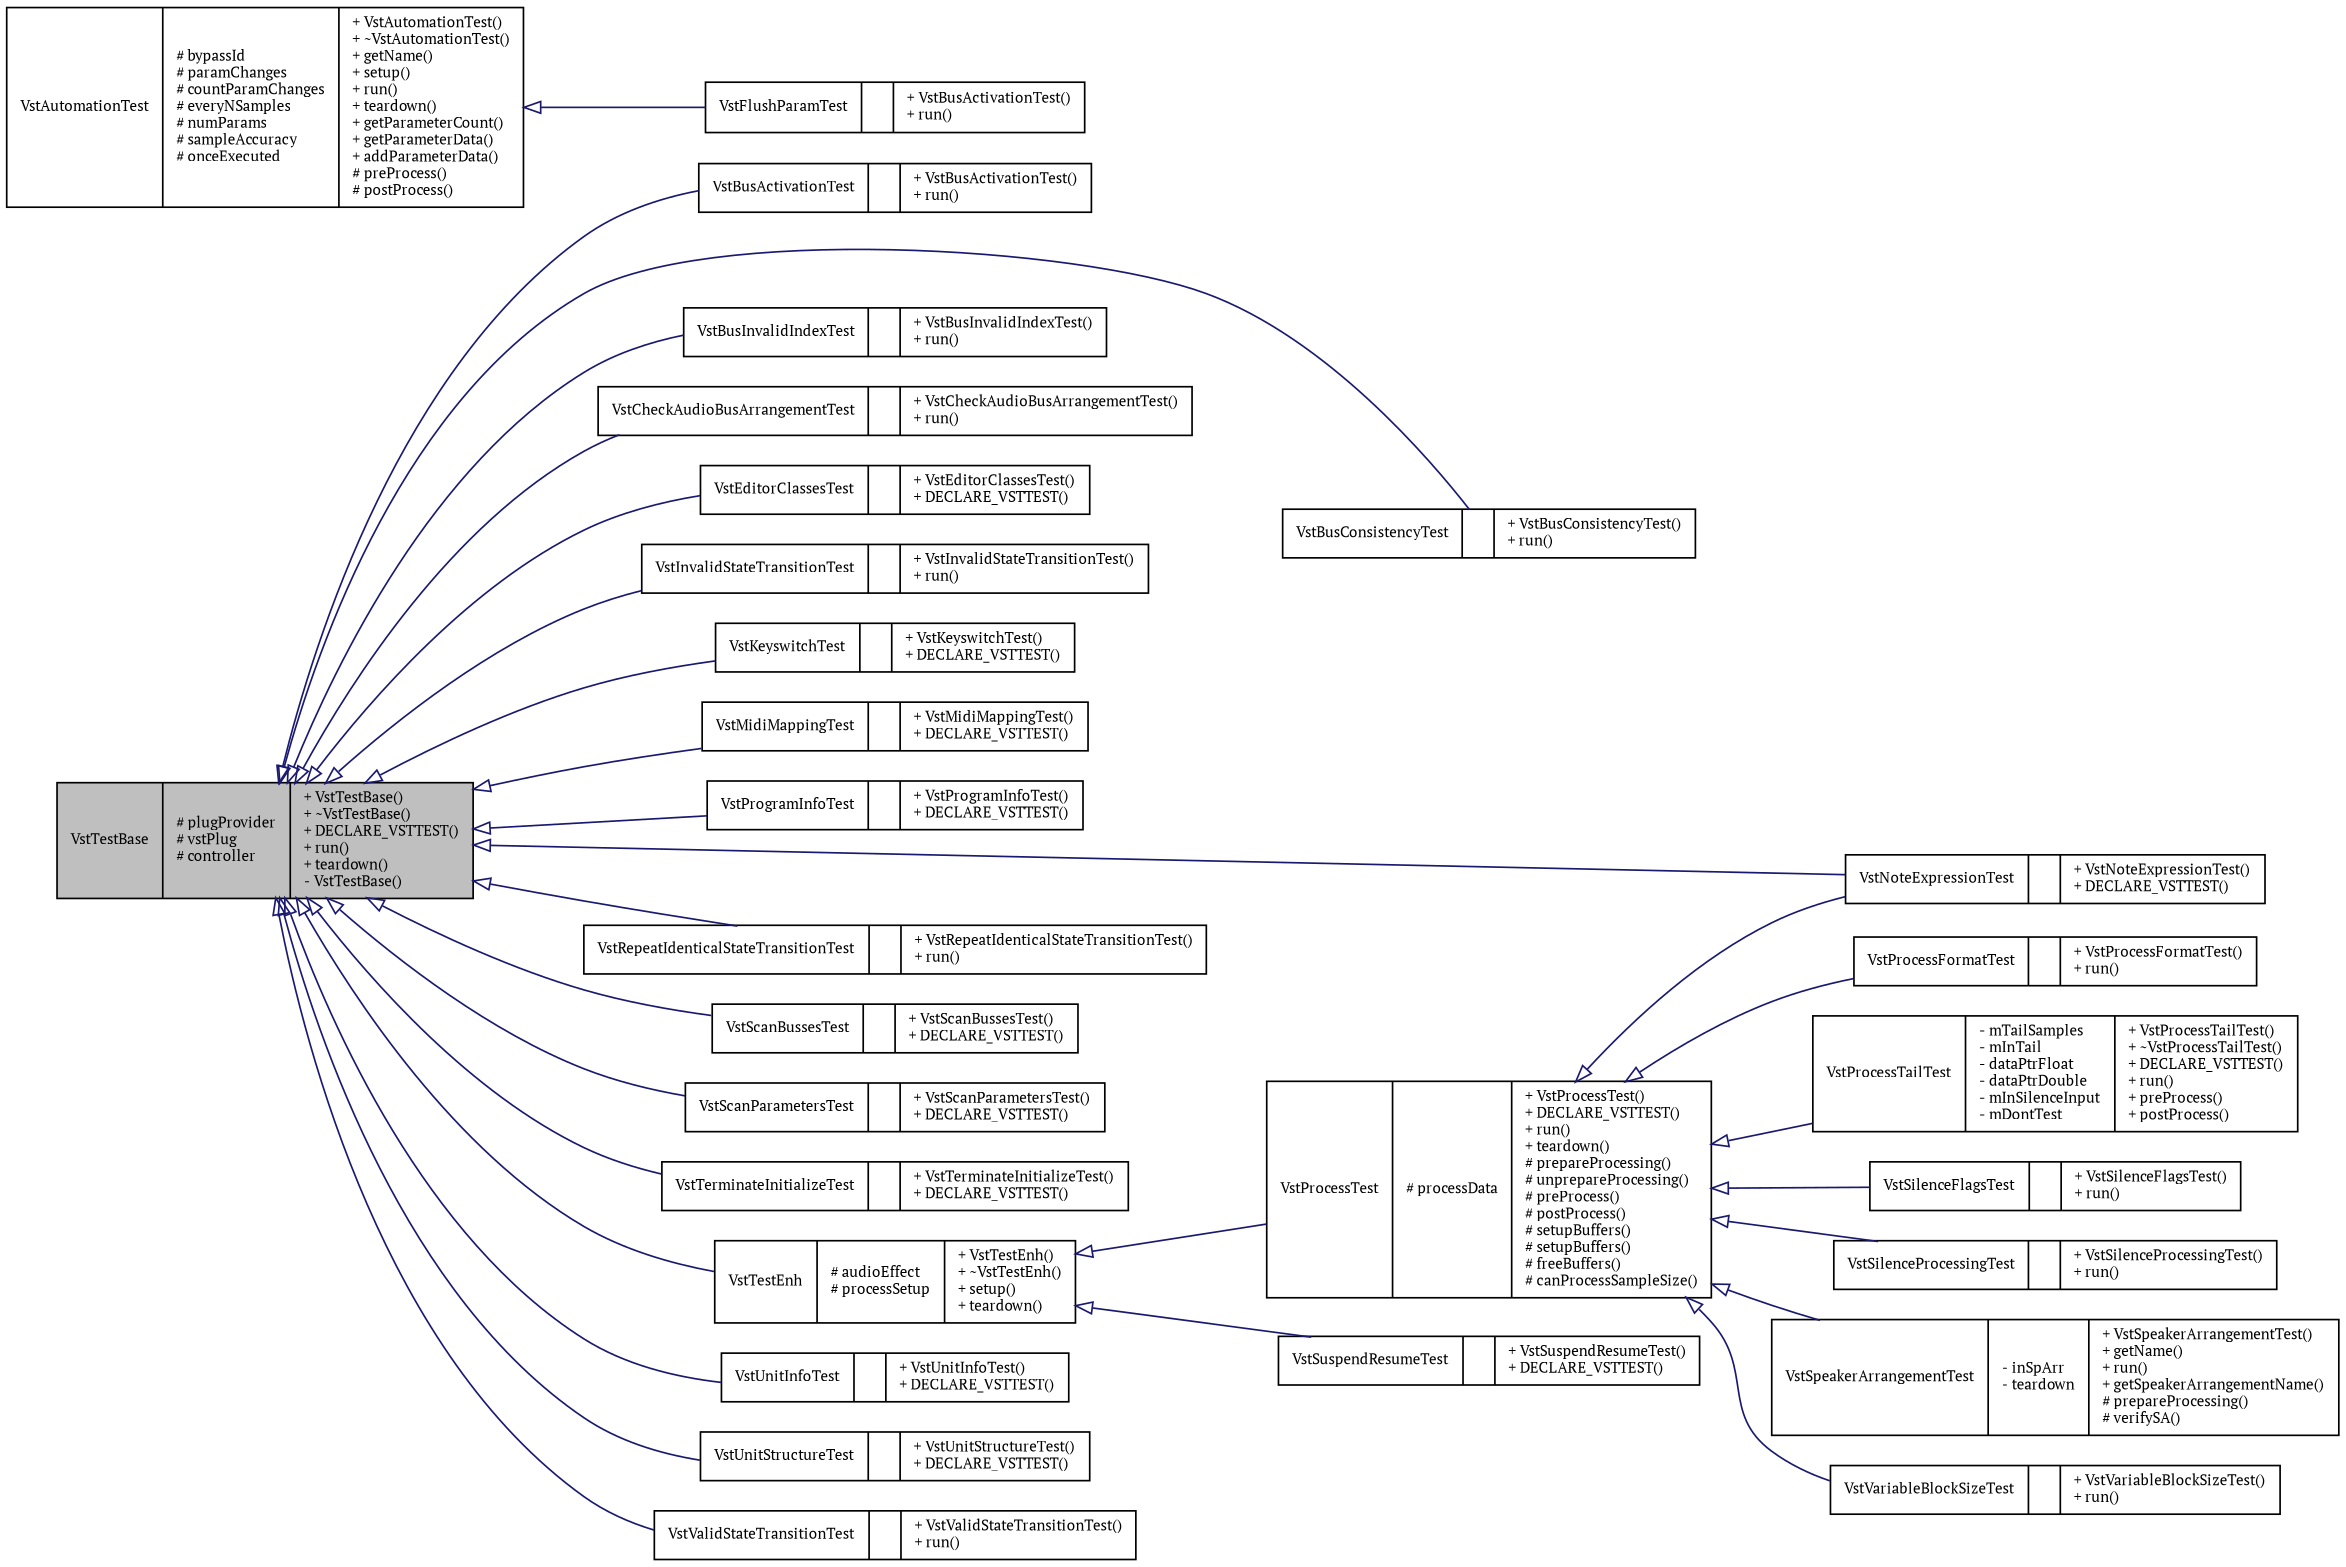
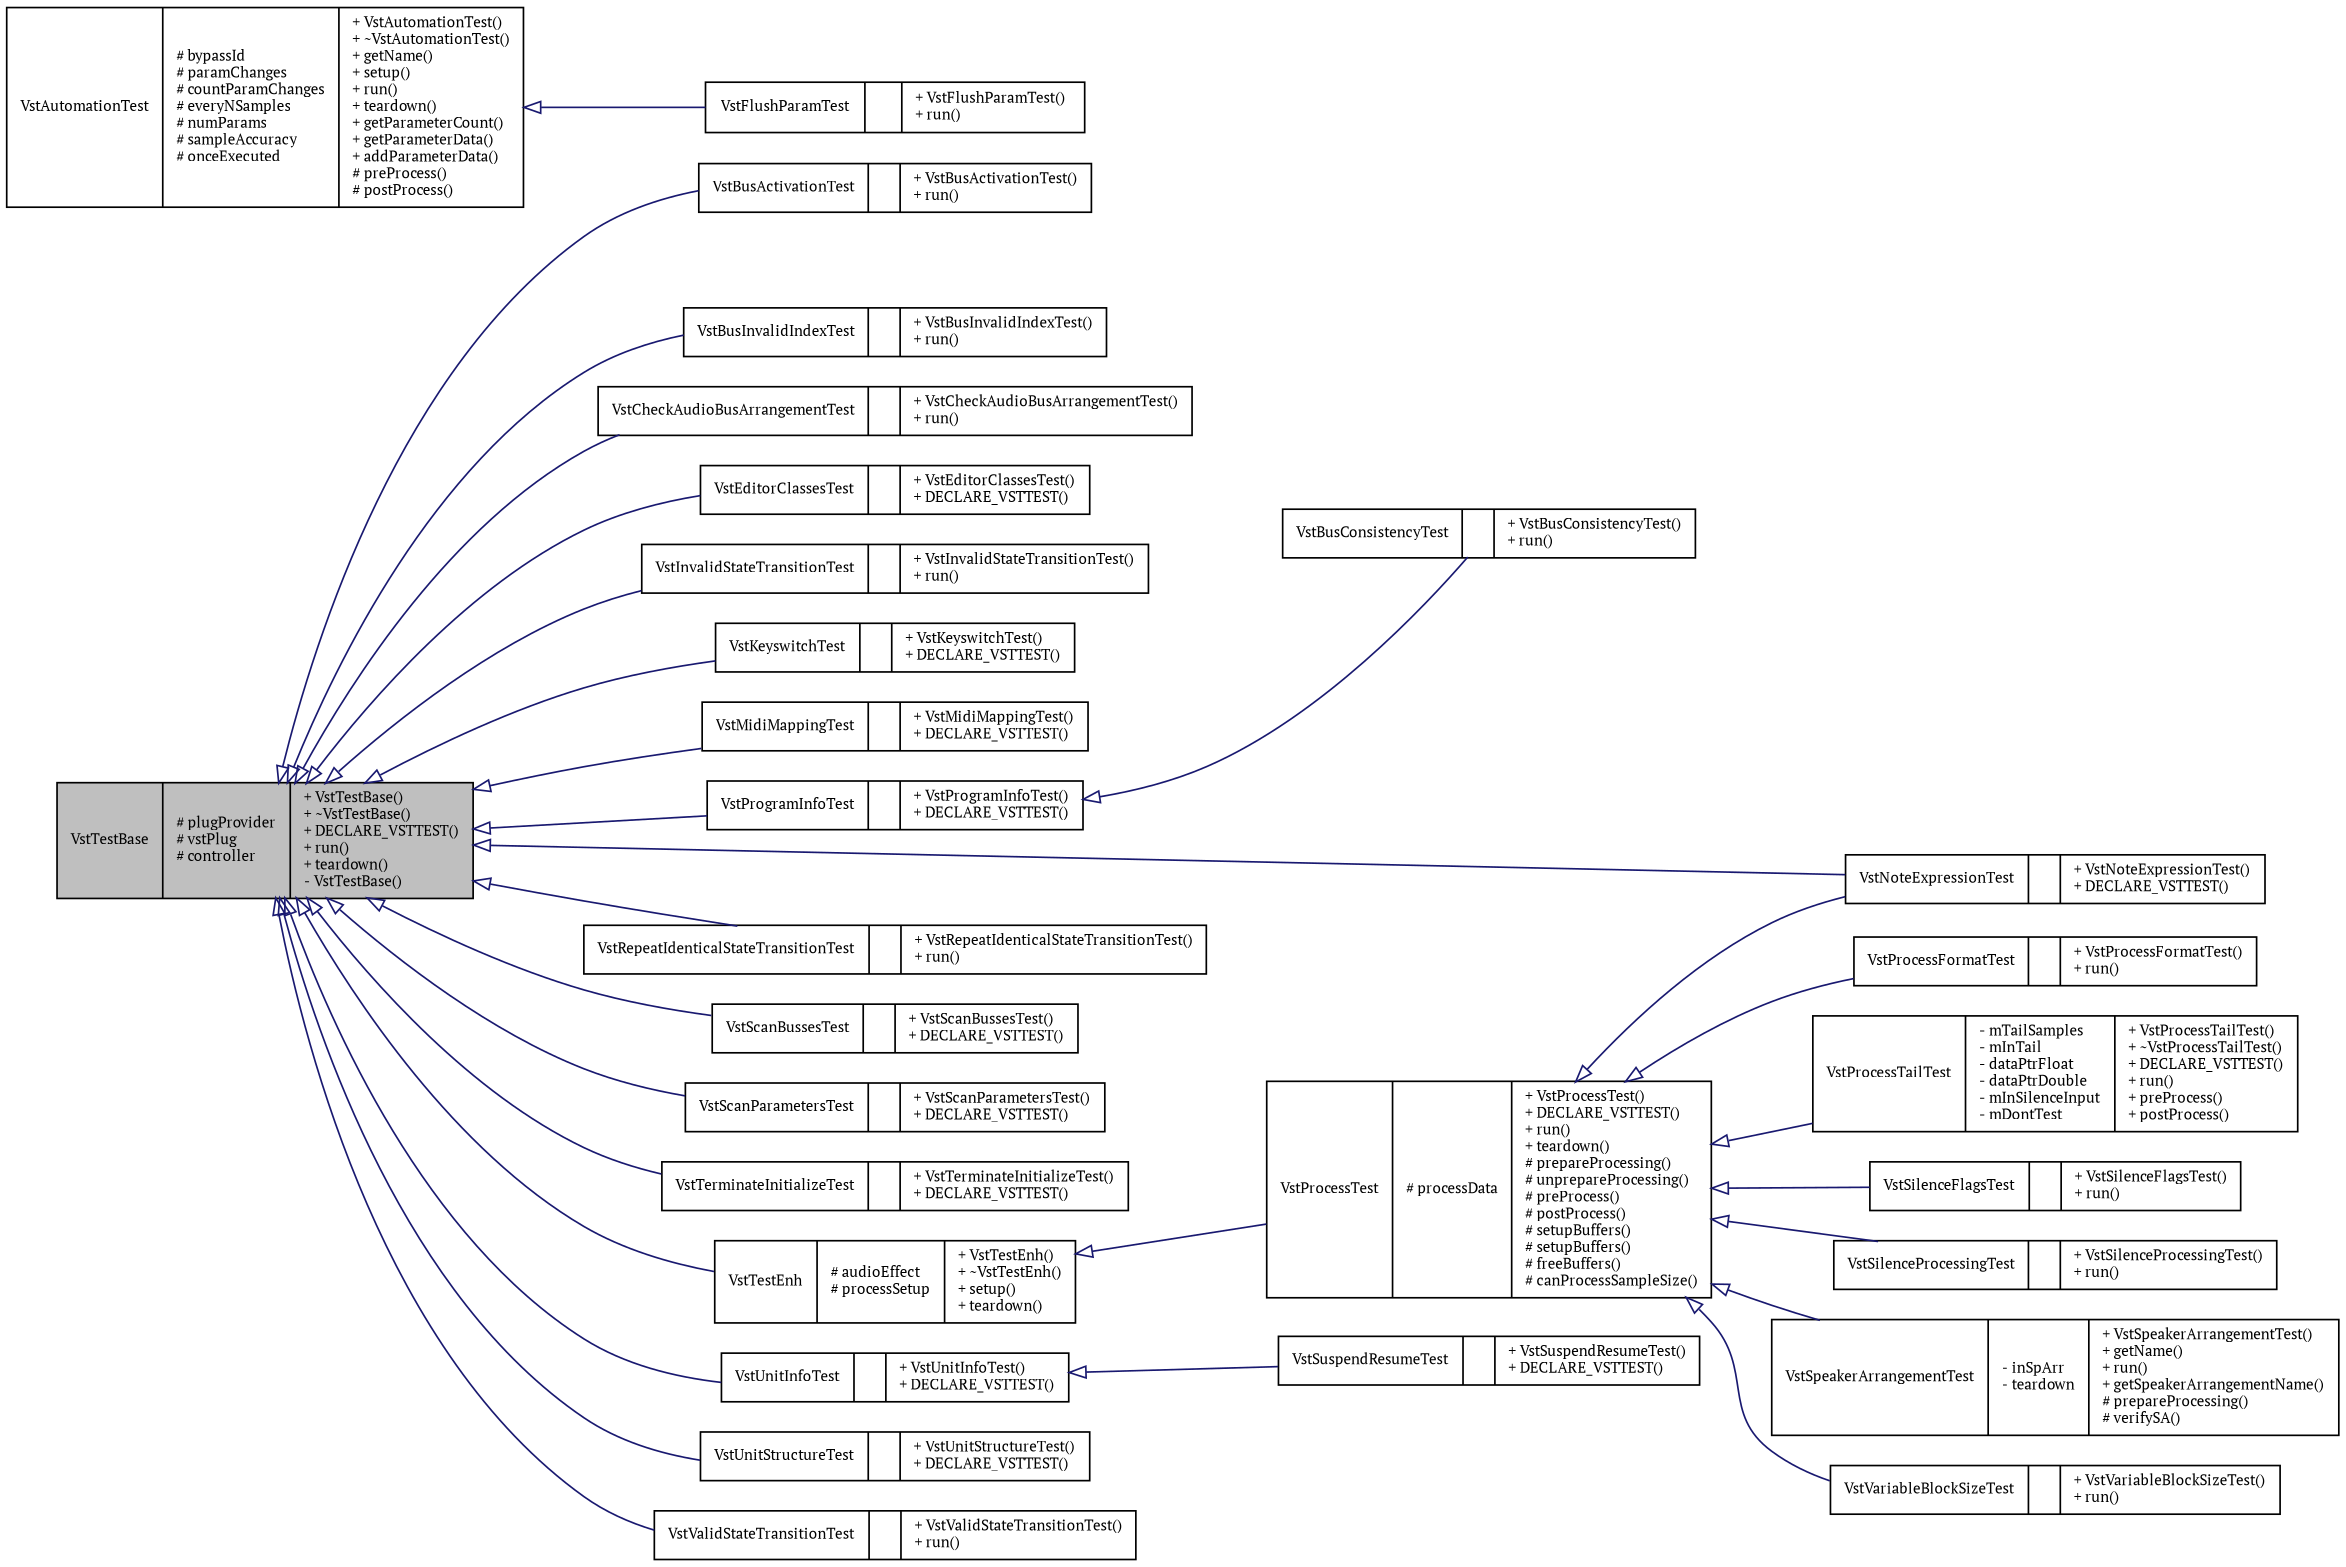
(989, 98) -> (991, 98)
(780, 252) -> (1304, 709)
(1202, 1323) -> (1182, 1369)
